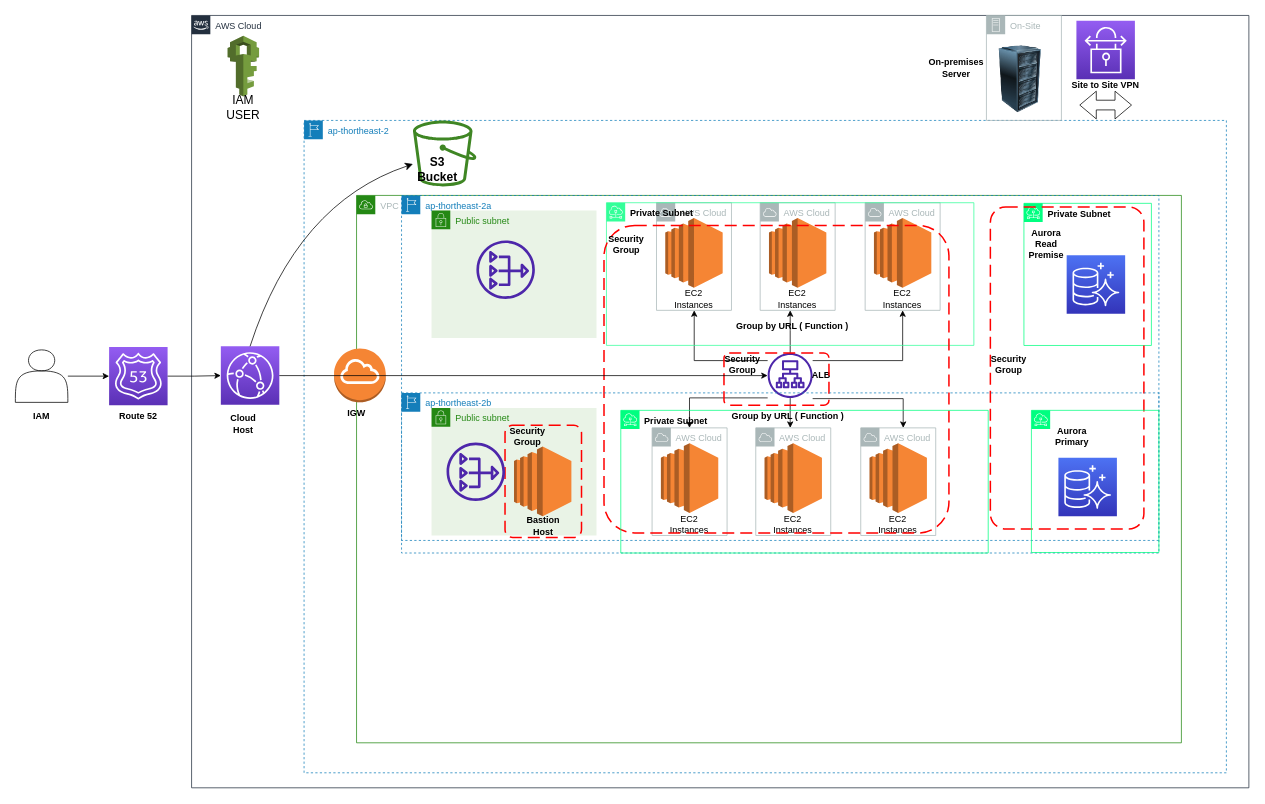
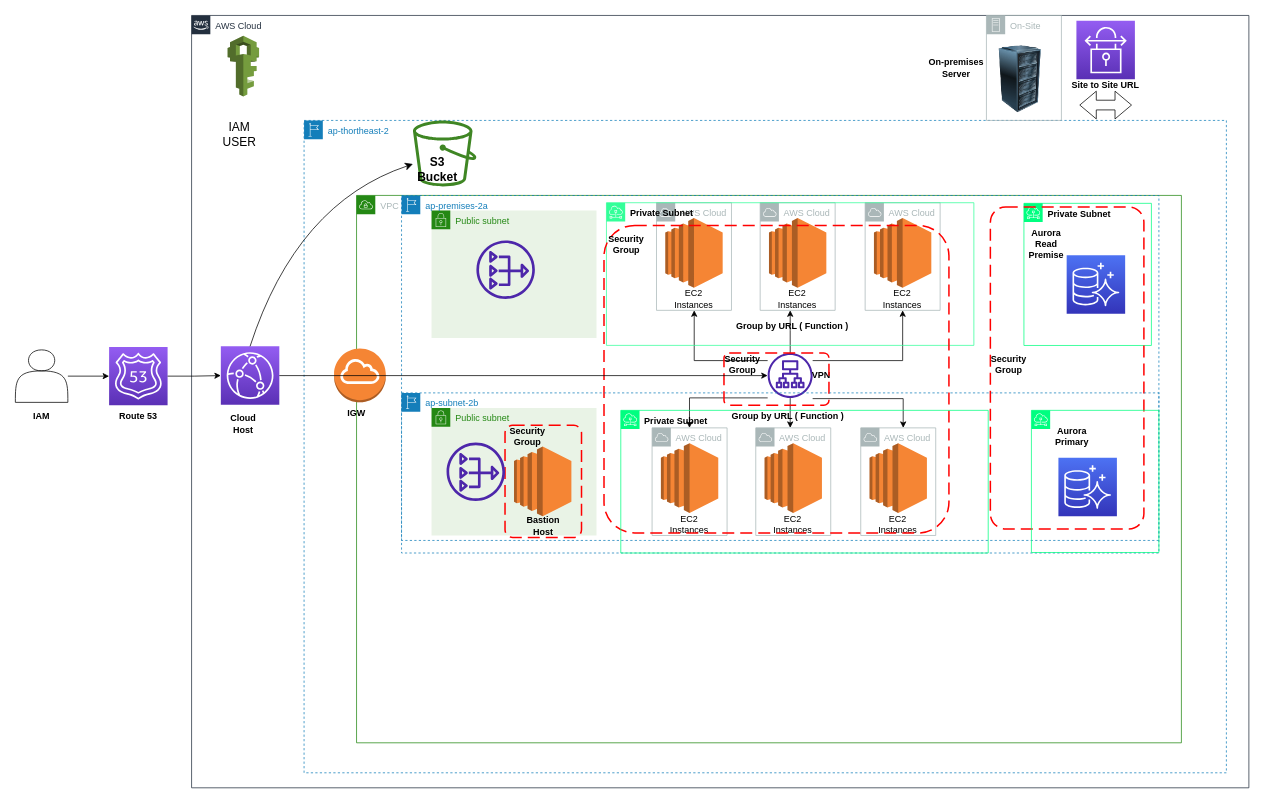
(1106, 85) -> (1106, 85)
(243, 108) -> (240, 134)
(466, 206) -> (460, 206)
(822, 375) -> (822, 375)
(466, 403) -> (456, 403)
(138, 417) -> (138, 417)
